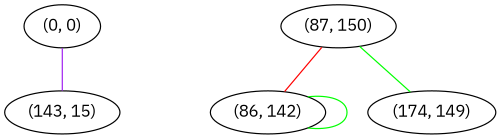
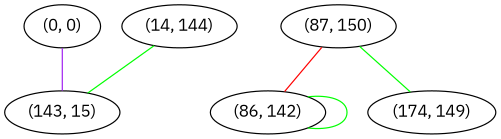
none -> (179, 26)
